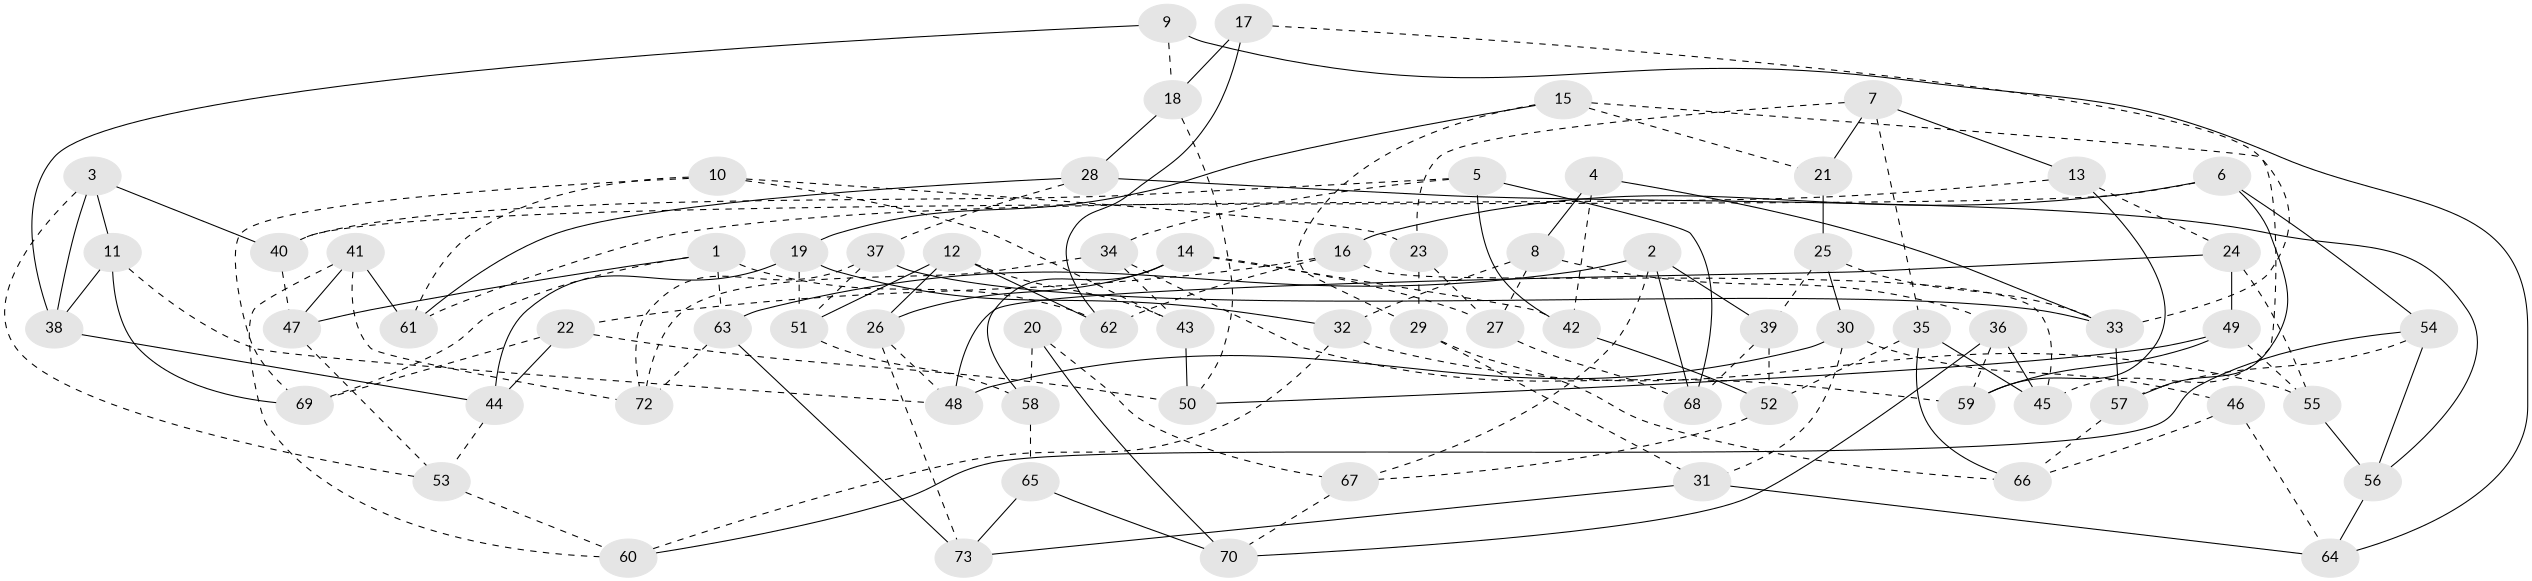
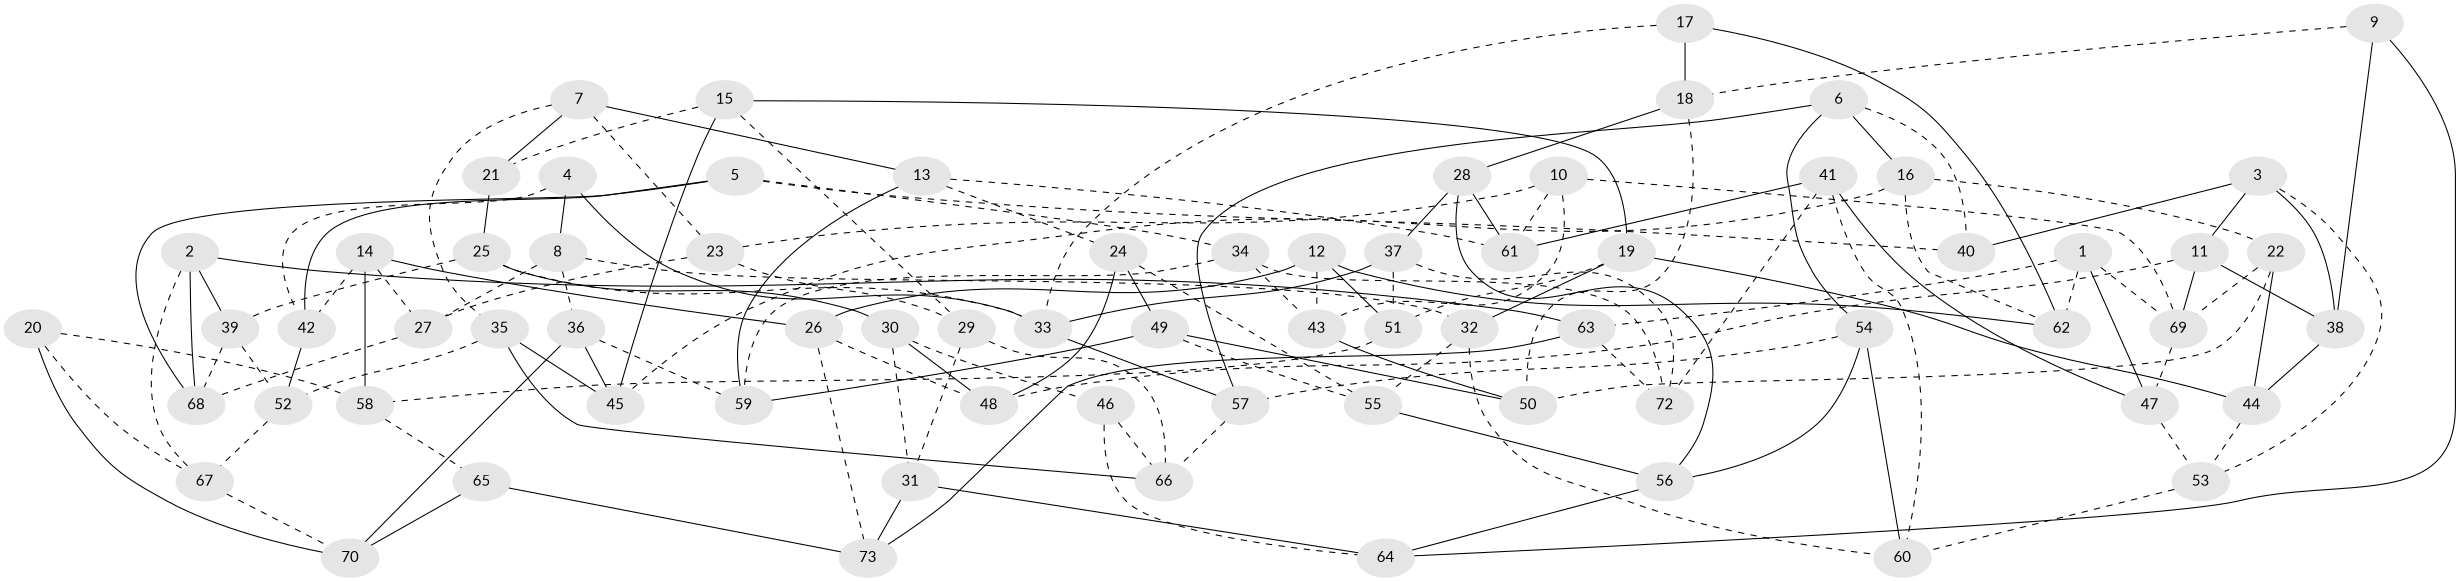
(2131, 144) -> (663, 250)
(980, 210) -> (1428, 214)
(287, 296) -> (2164, 368)
